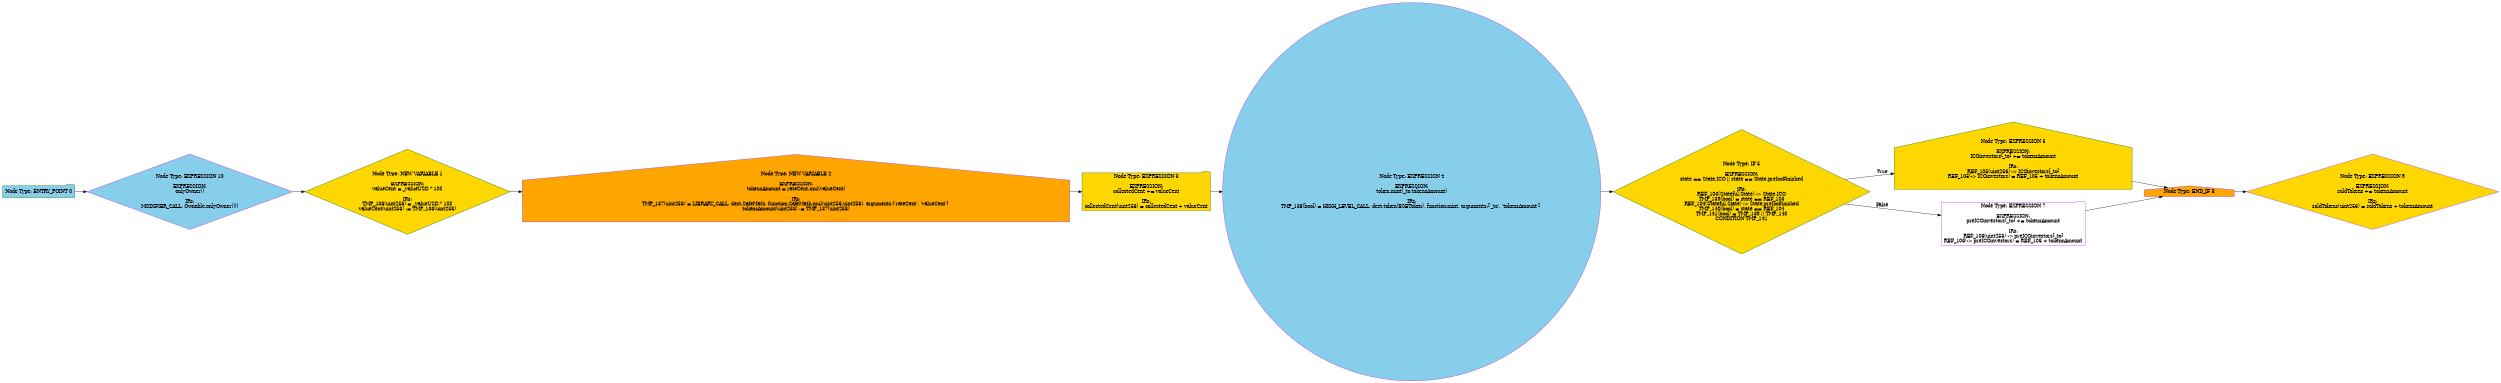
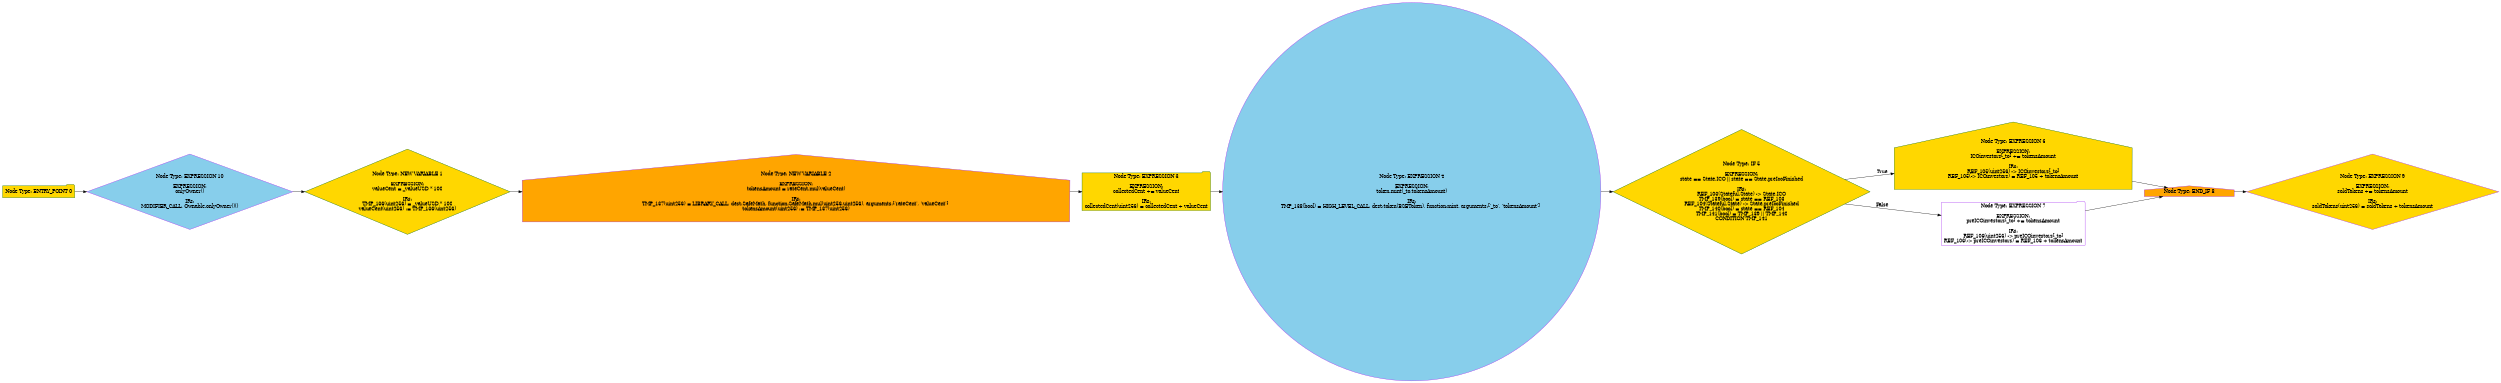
(39, 192) -> (39, 192)
